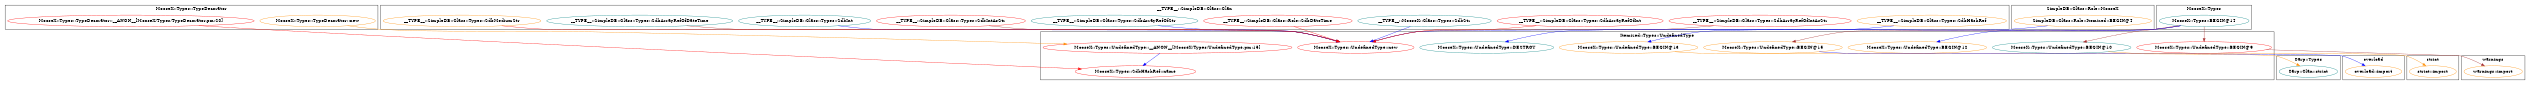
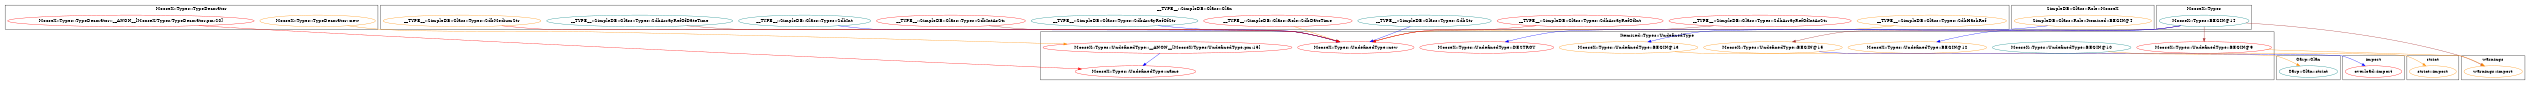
(1425, 21) -> (1425, 21)
(1634, 30) -> (1634, 30)
(1315, 34) -> (1315, 34)
(2121, 34) -> (2365, 36)
(1487, 47) -> (1487, 47)
(2326, 52) -> (2326, 52)
(2308, 60) -> (2308, 60)
(2374, 60) -> (2374, 60)
(1135, 72) -> (1135, 72)
(2374, 72) -> (2374, 72)
